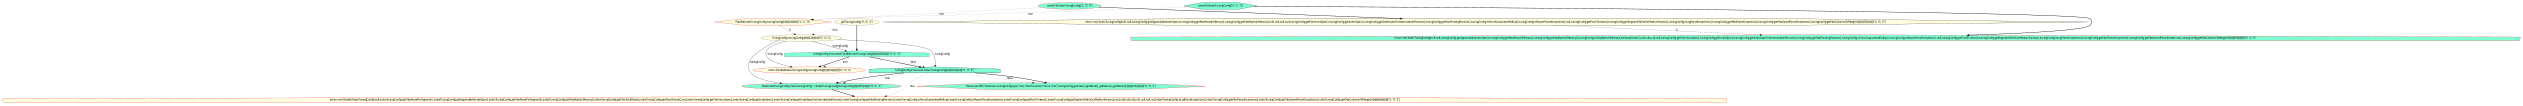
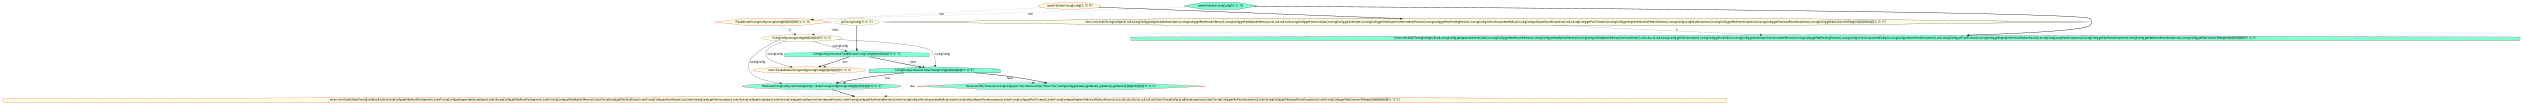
(1070, 6) -> (1070, 6)
(835, 30) -> (835, 30)
